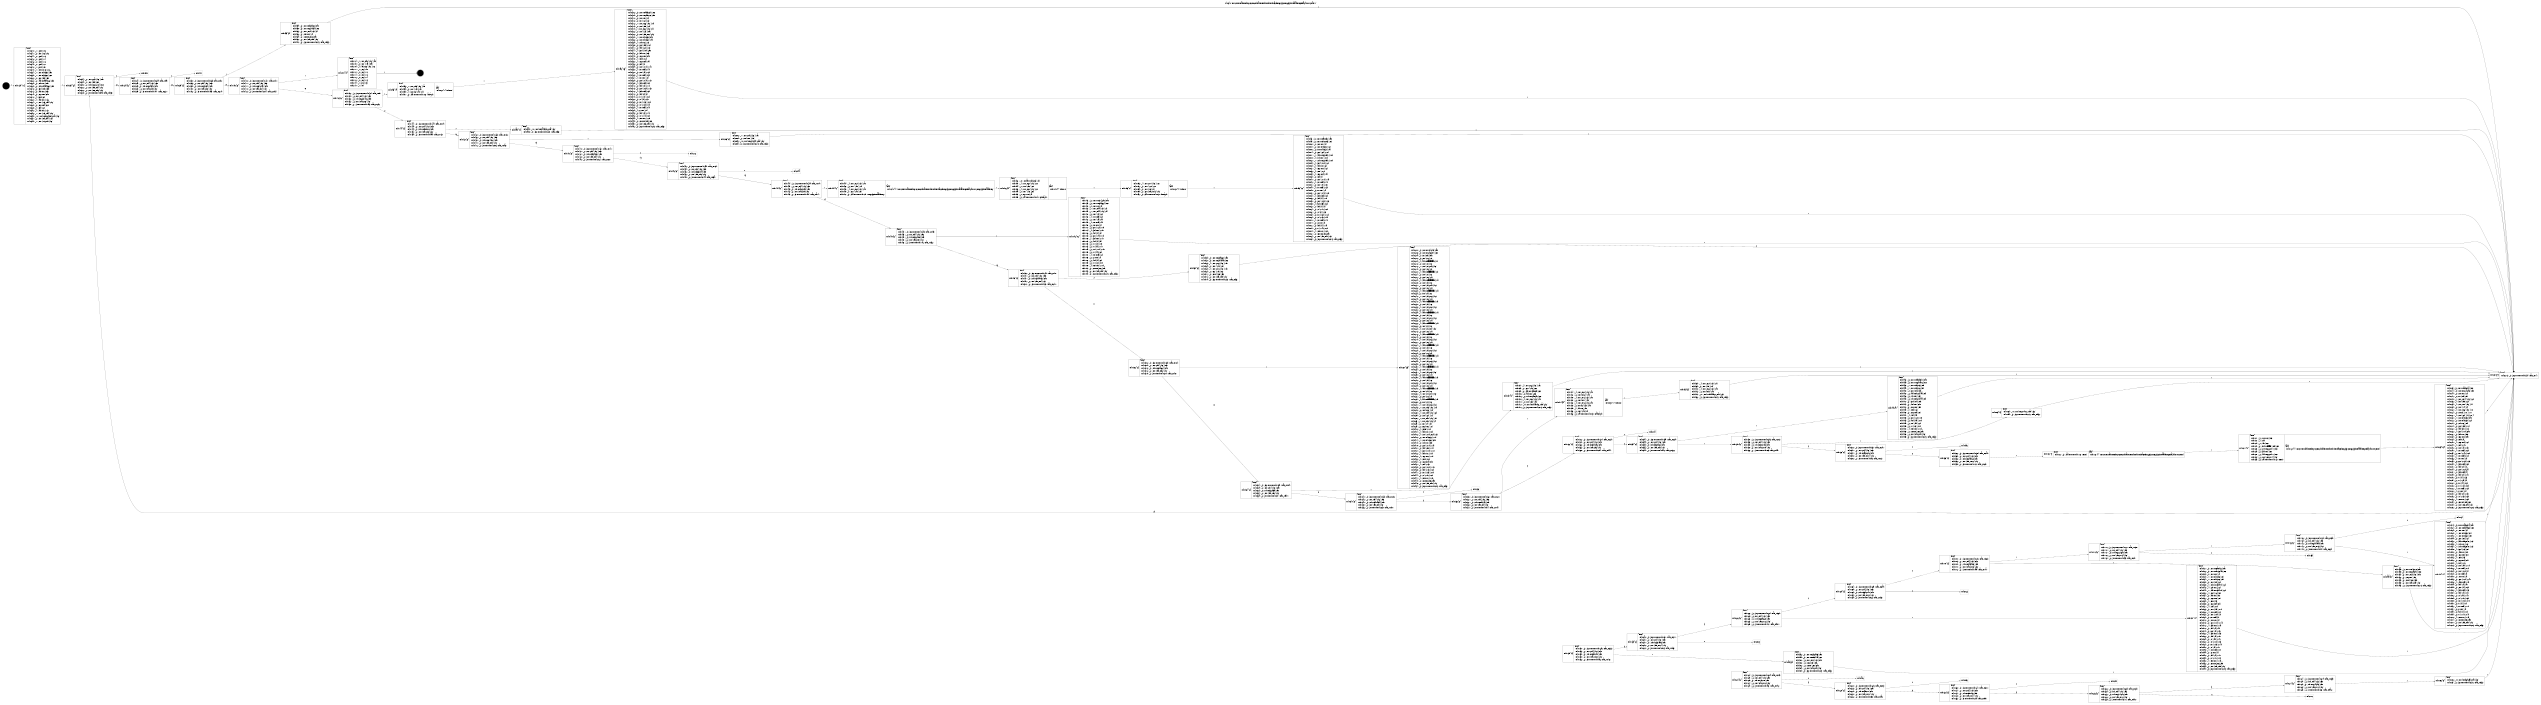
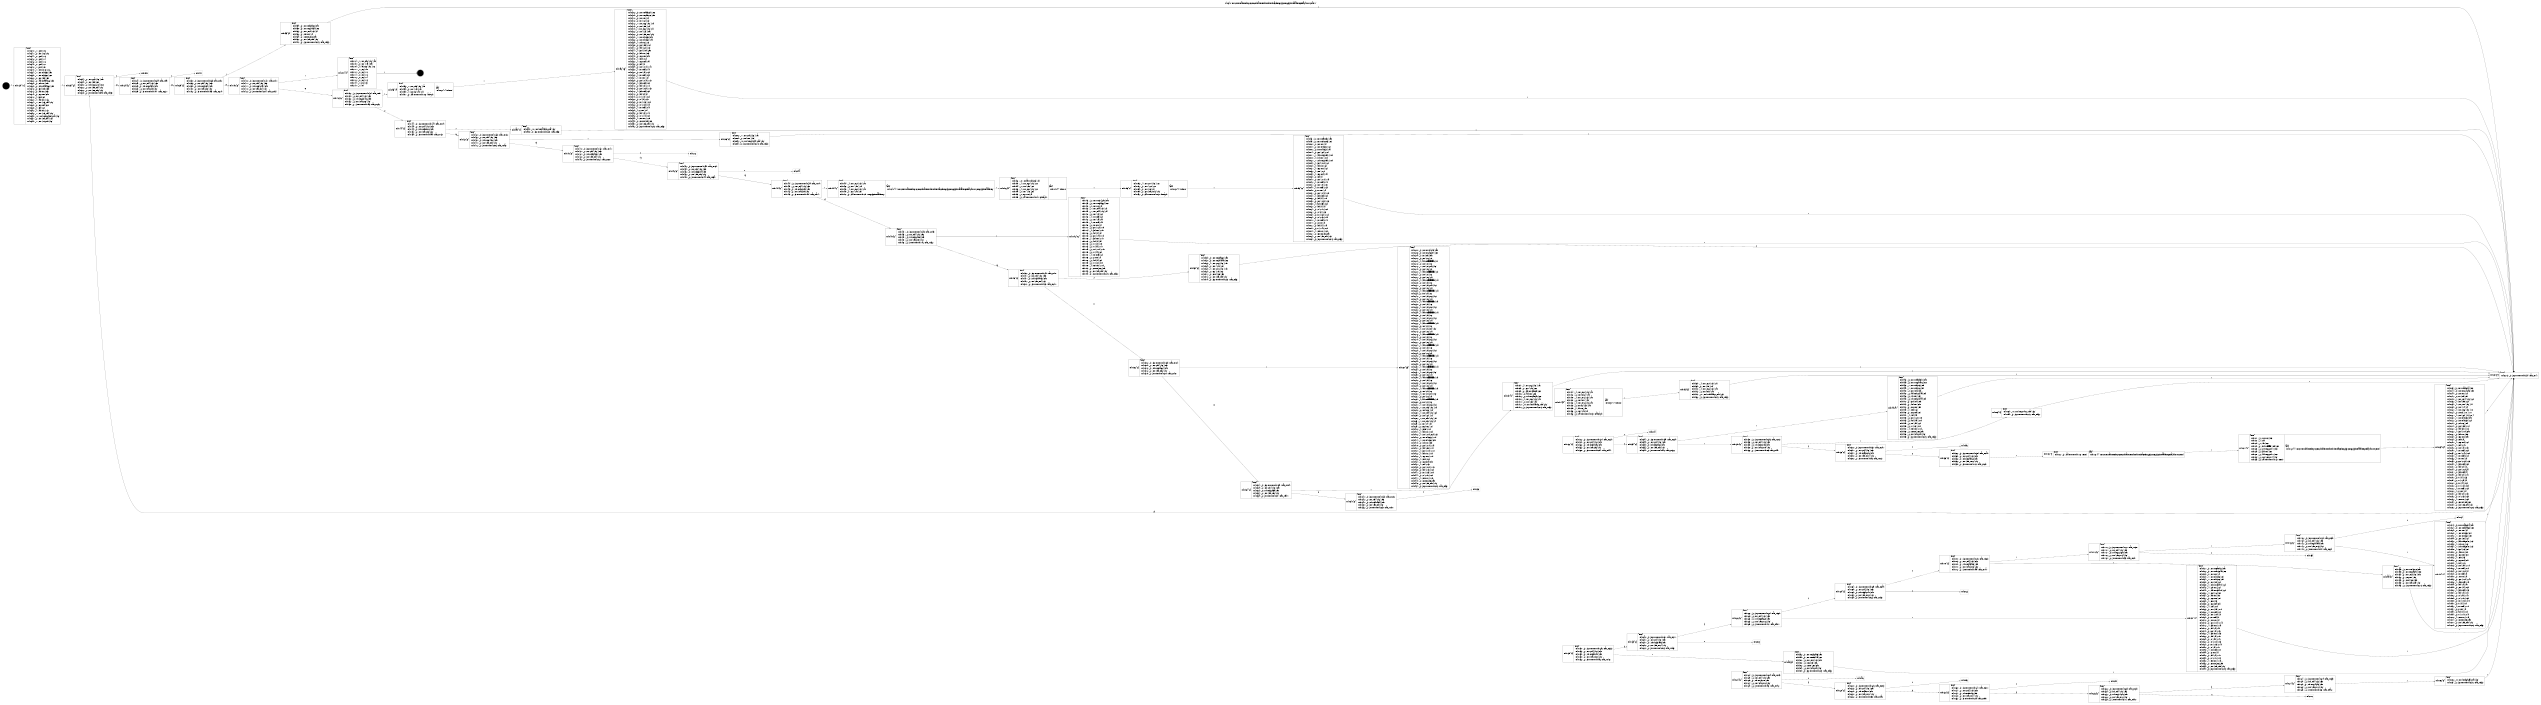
(1476, 502) -> none
